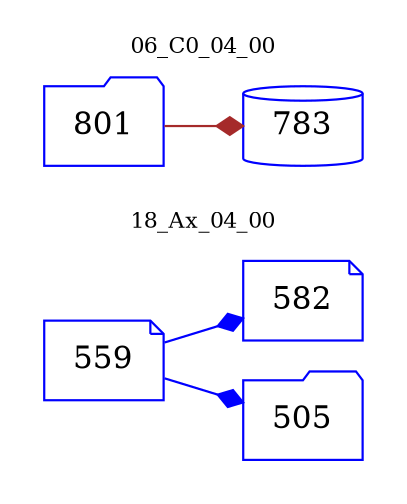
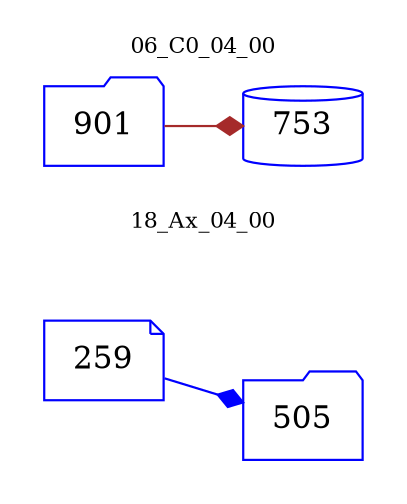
(104, 126) -> (104, 126)
(303, 126) -> (303, 126)
(303, 301) -> none
(104, 360) -> (104, 360)
